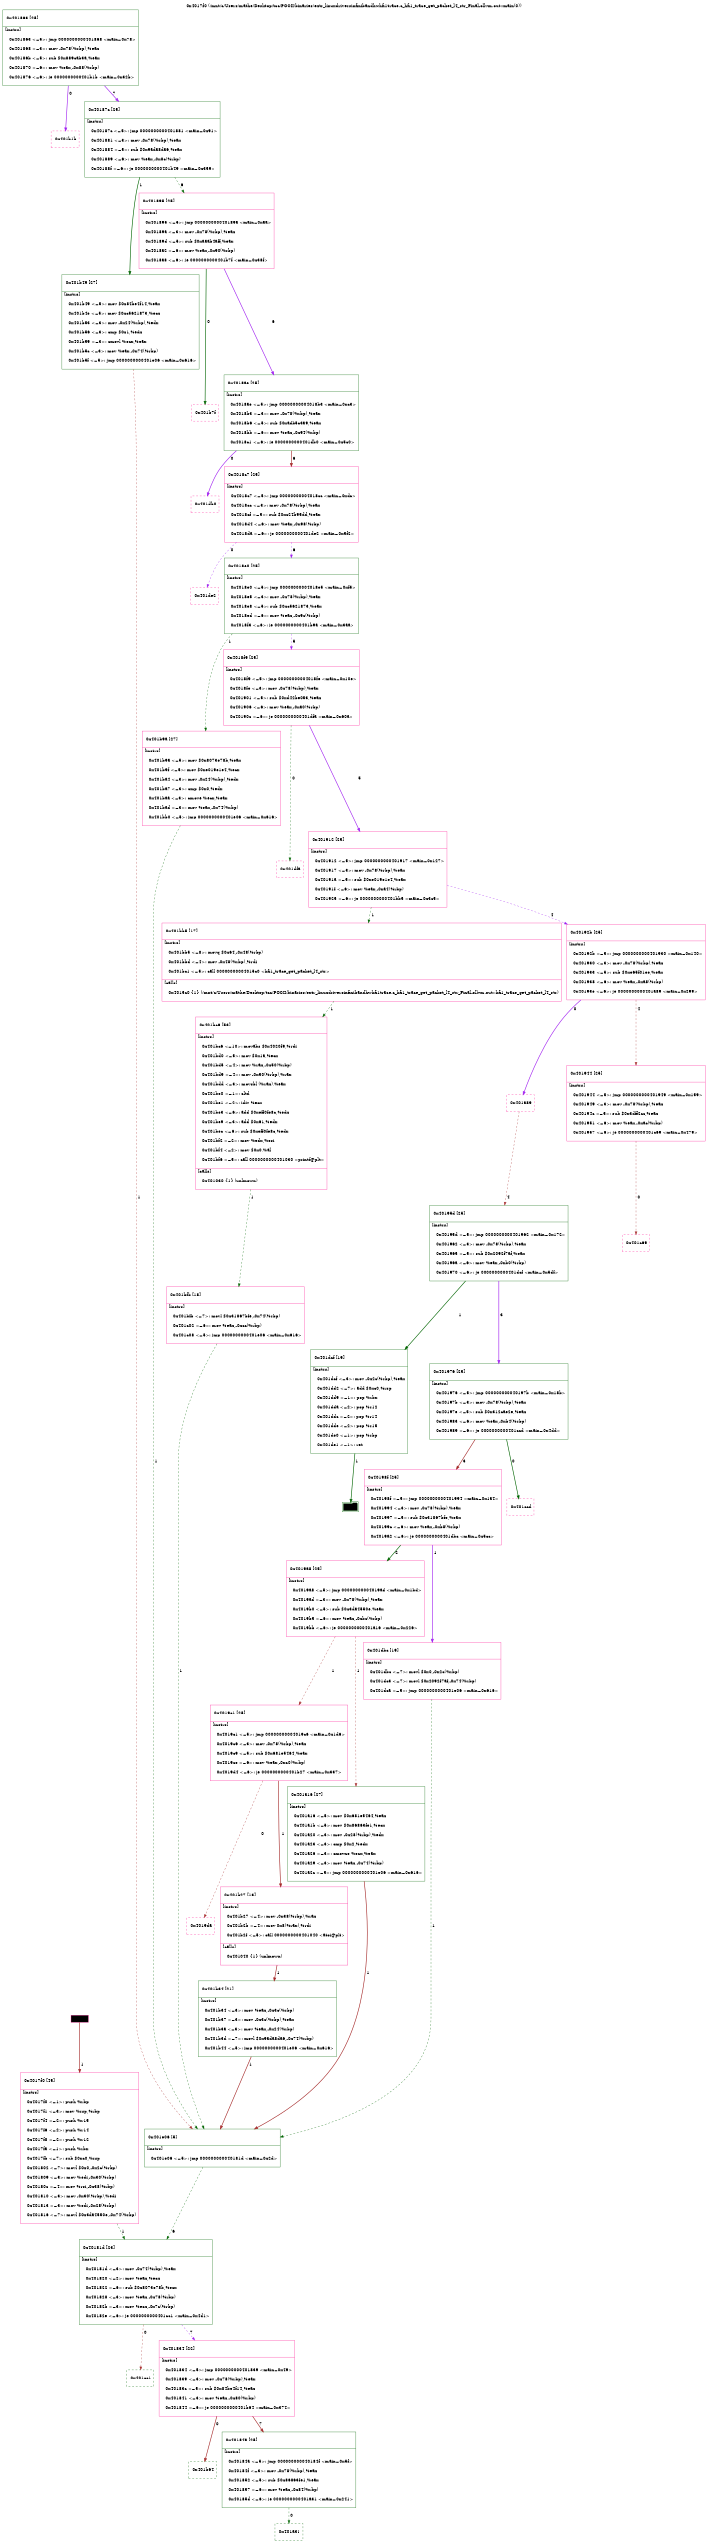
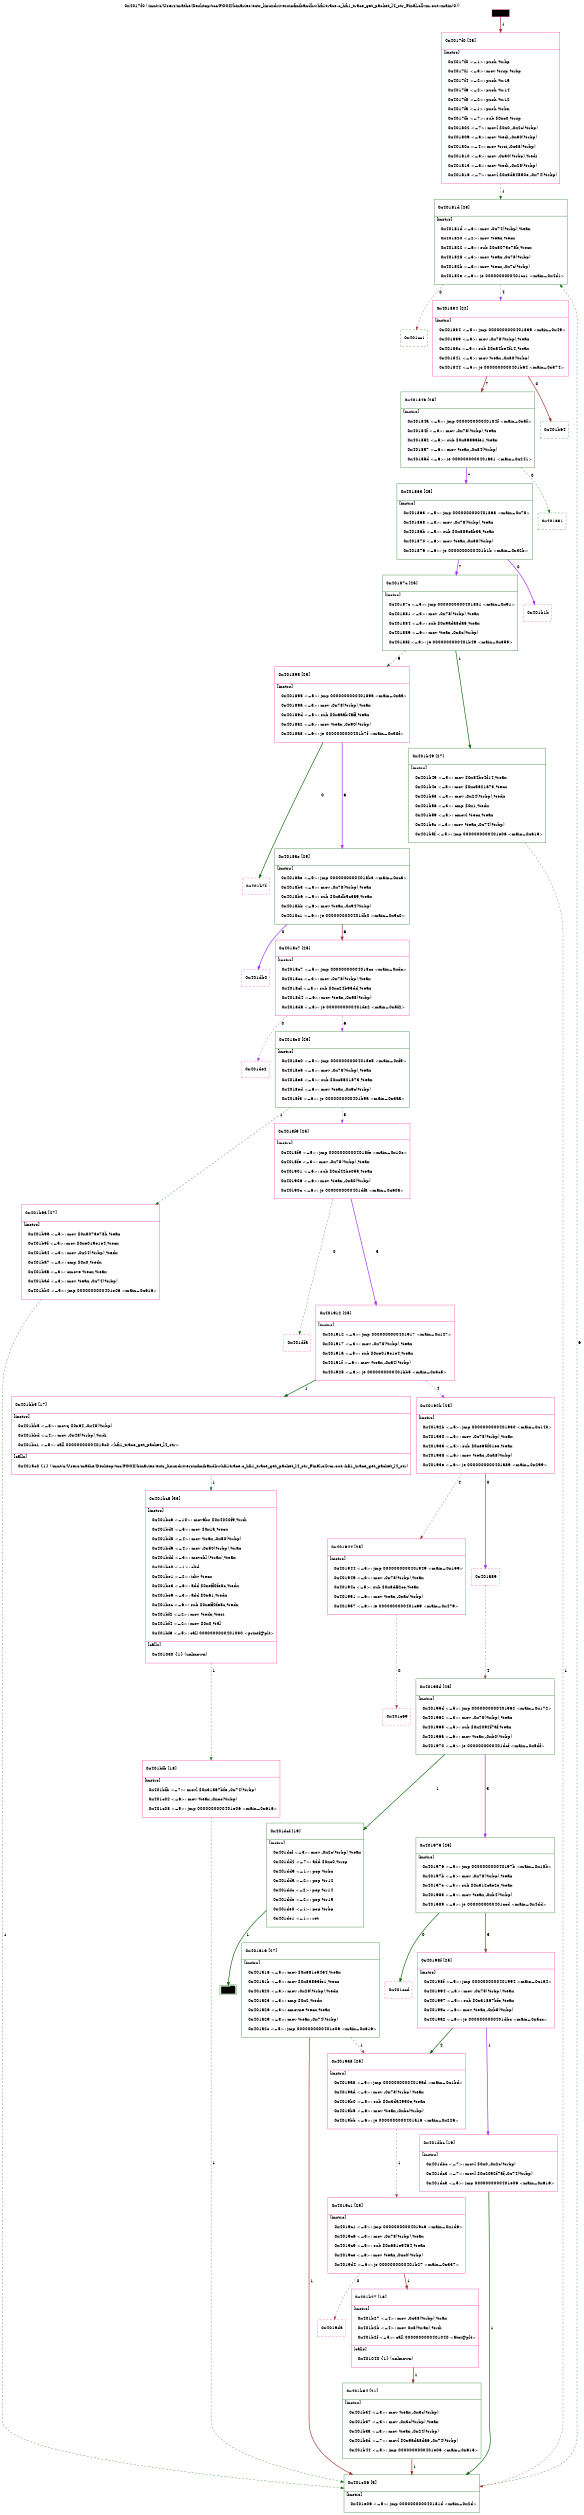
none -> (466, 474)
(370, 914) -> (301, 1388)
(356, 1710) -> (357, 2044)
(431, 1961) -> (489, 2336)
(191, 2333) -> (503, 292)
